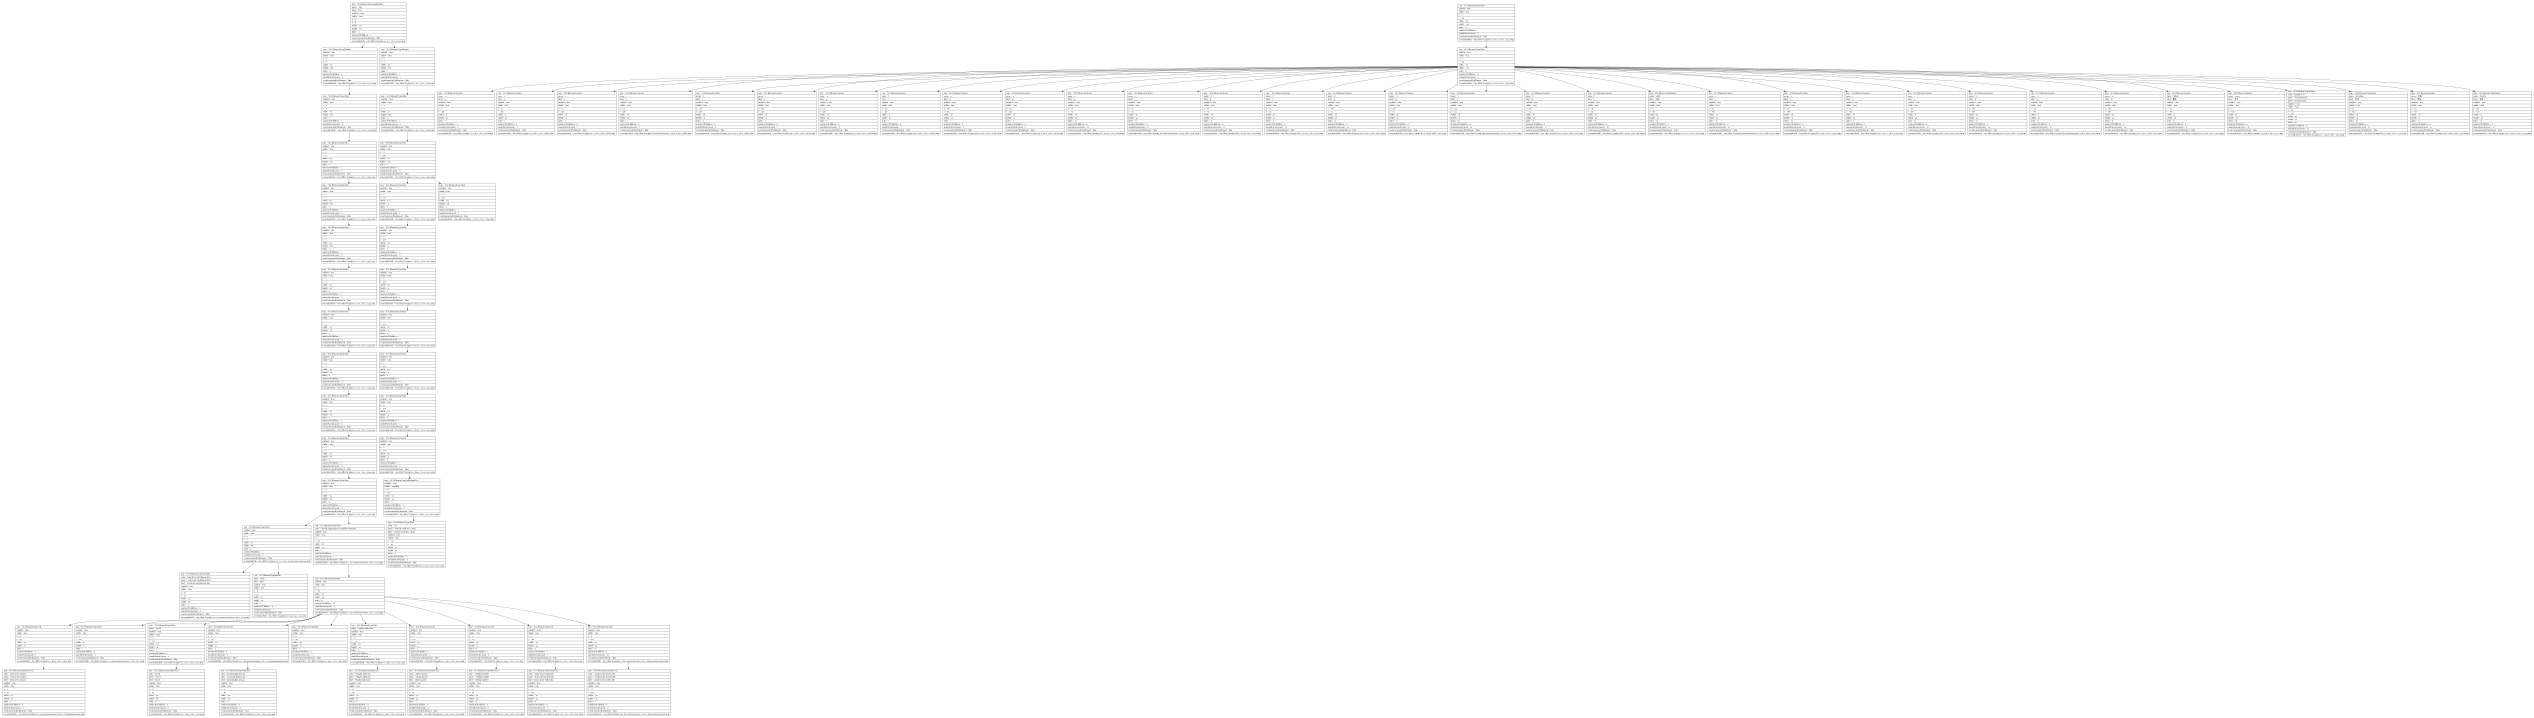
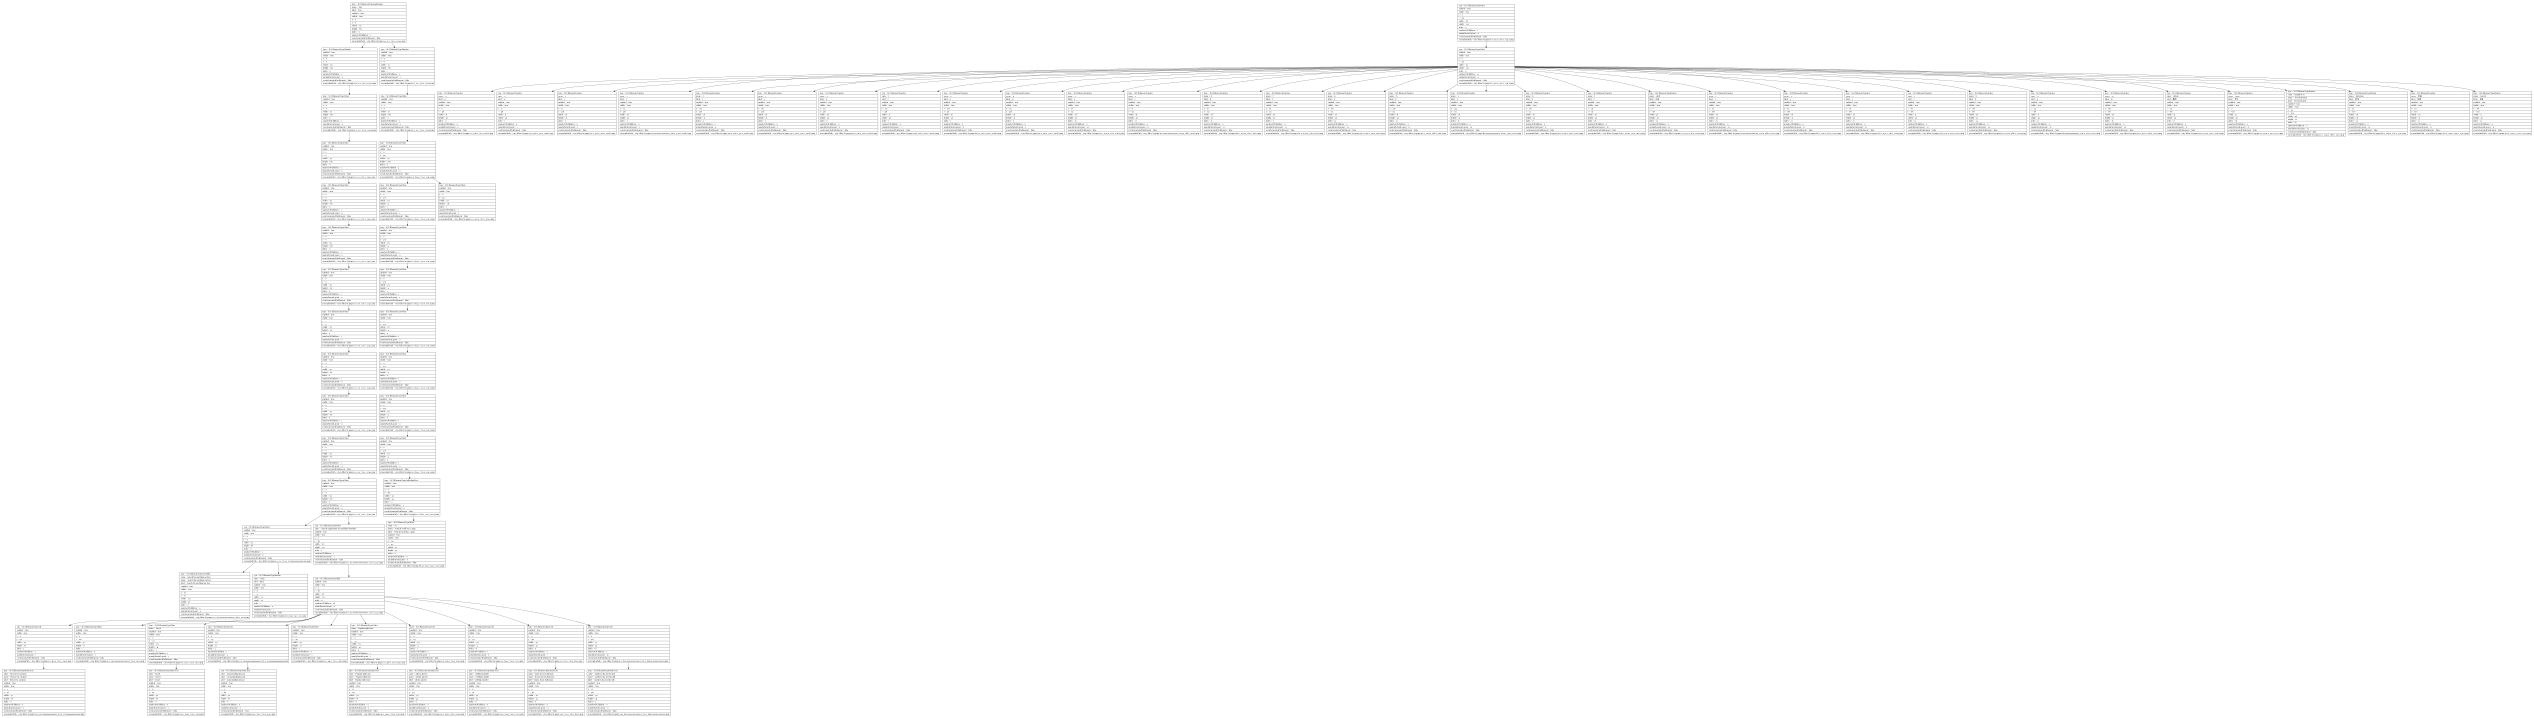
(392, 487) -> (390, 487)
